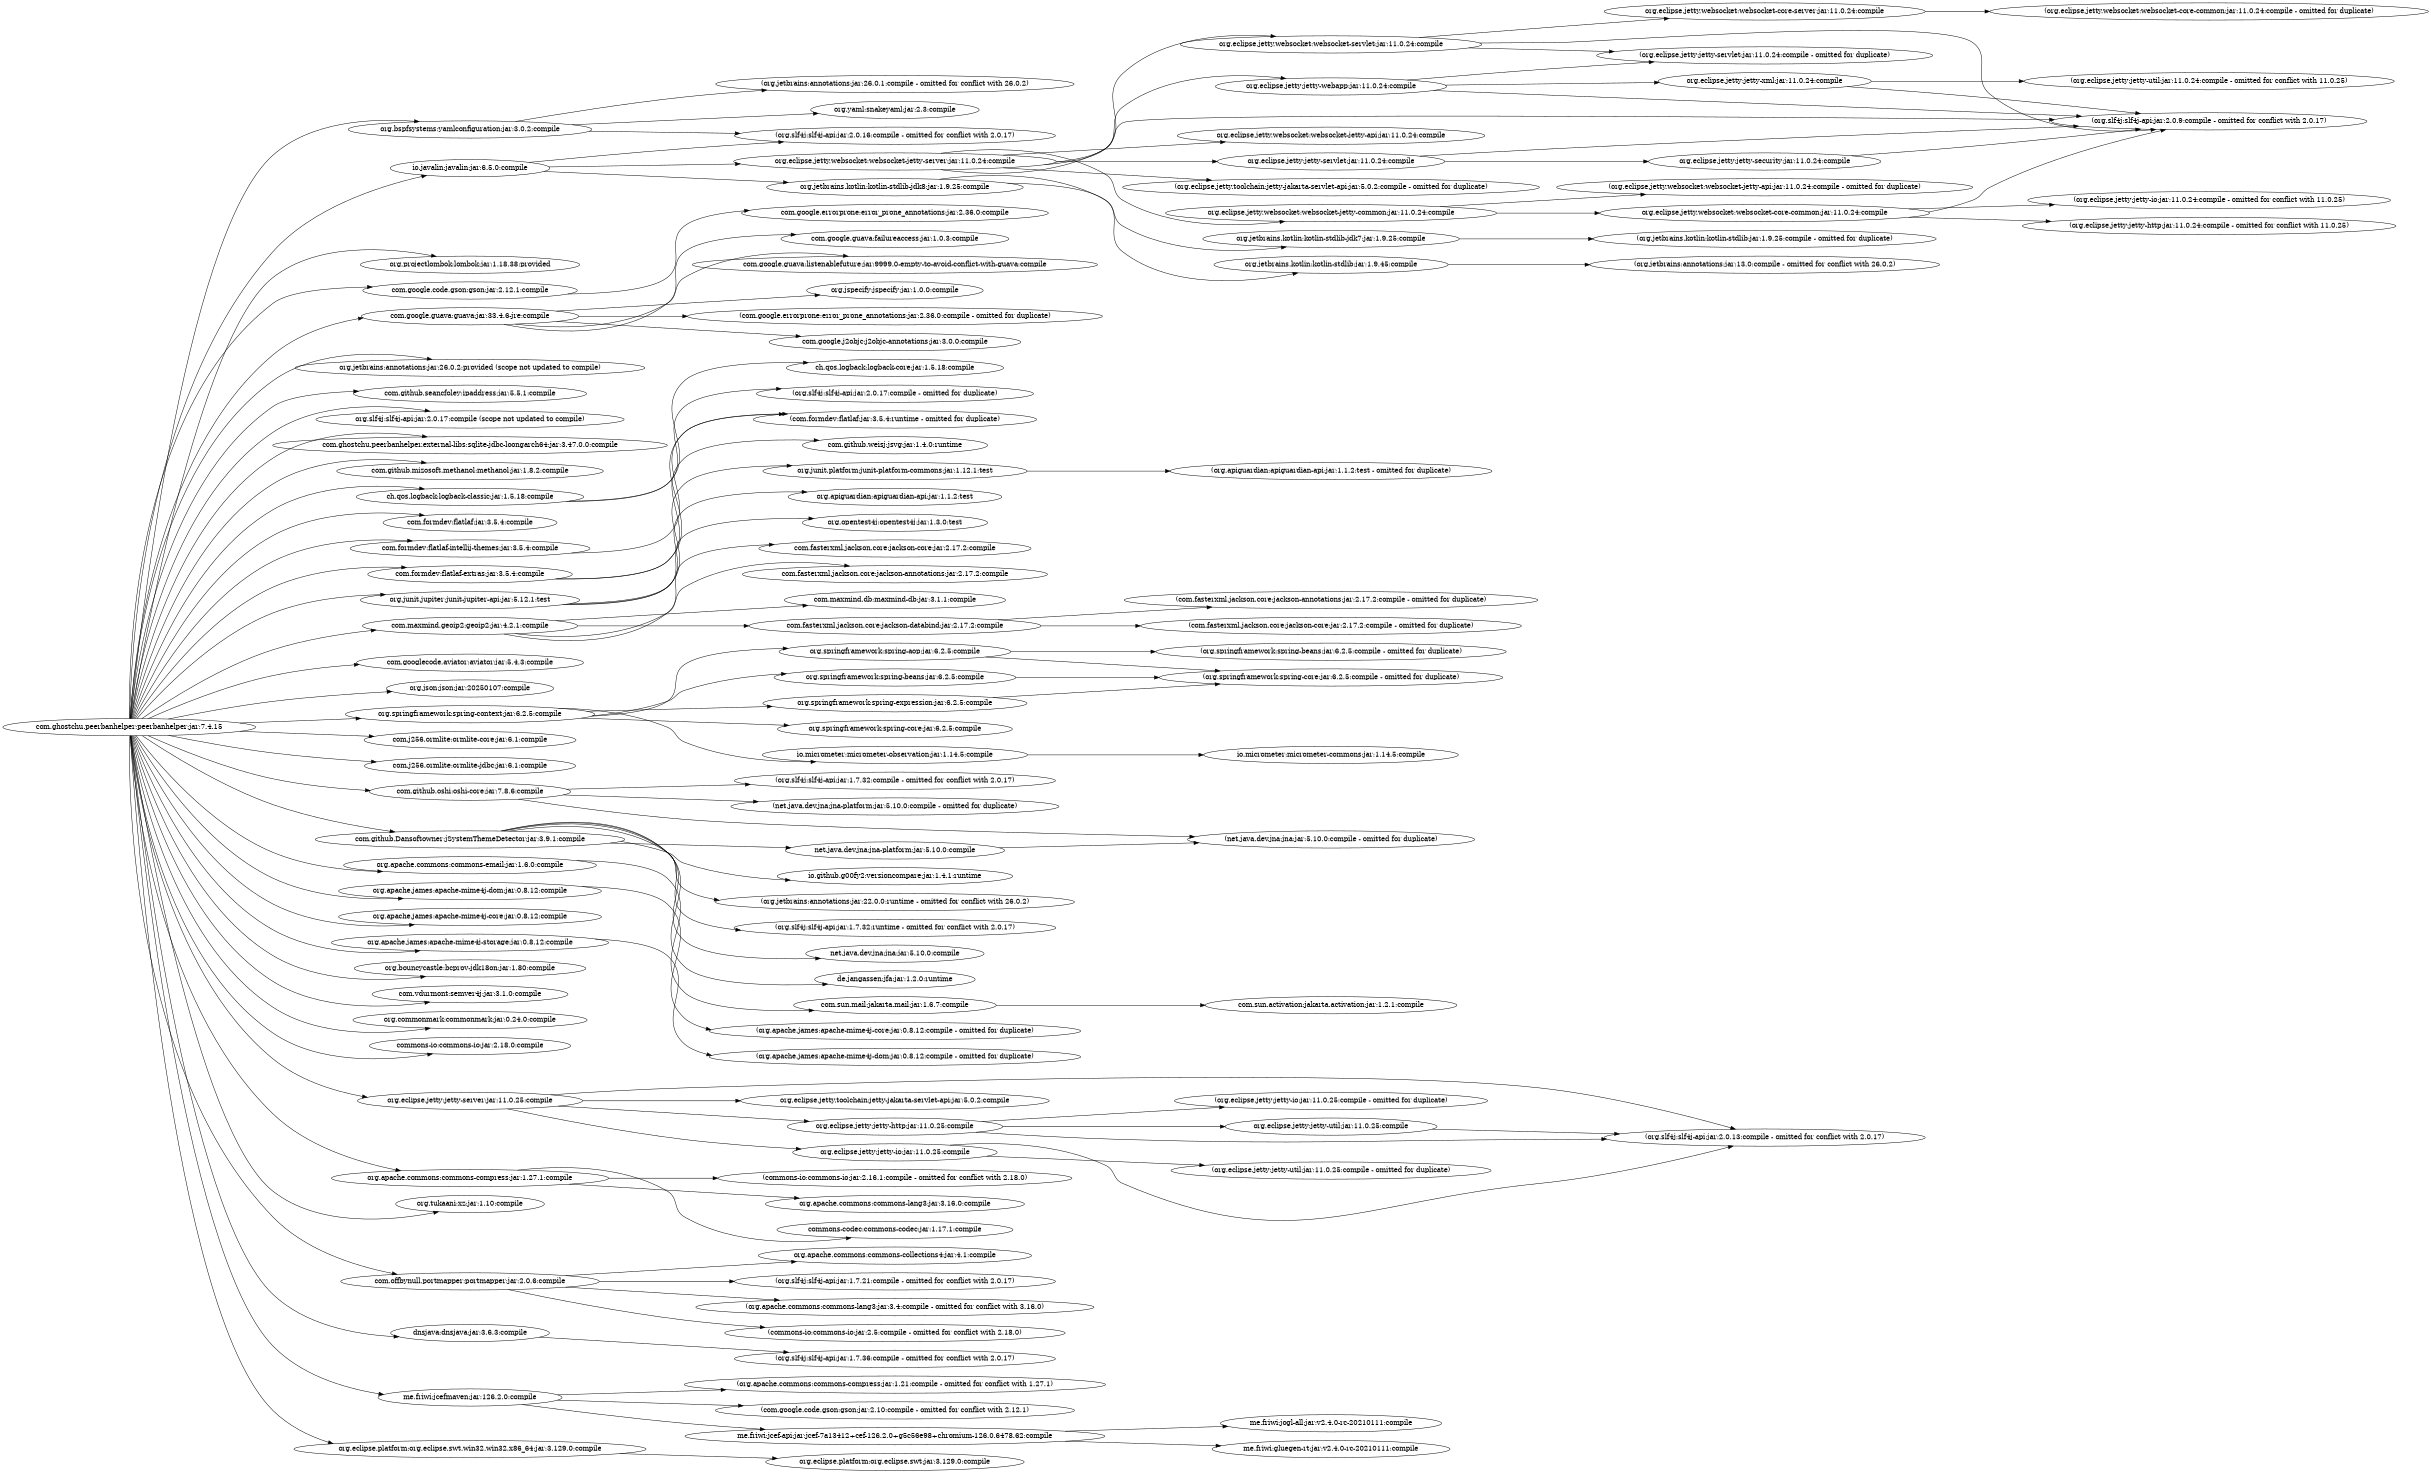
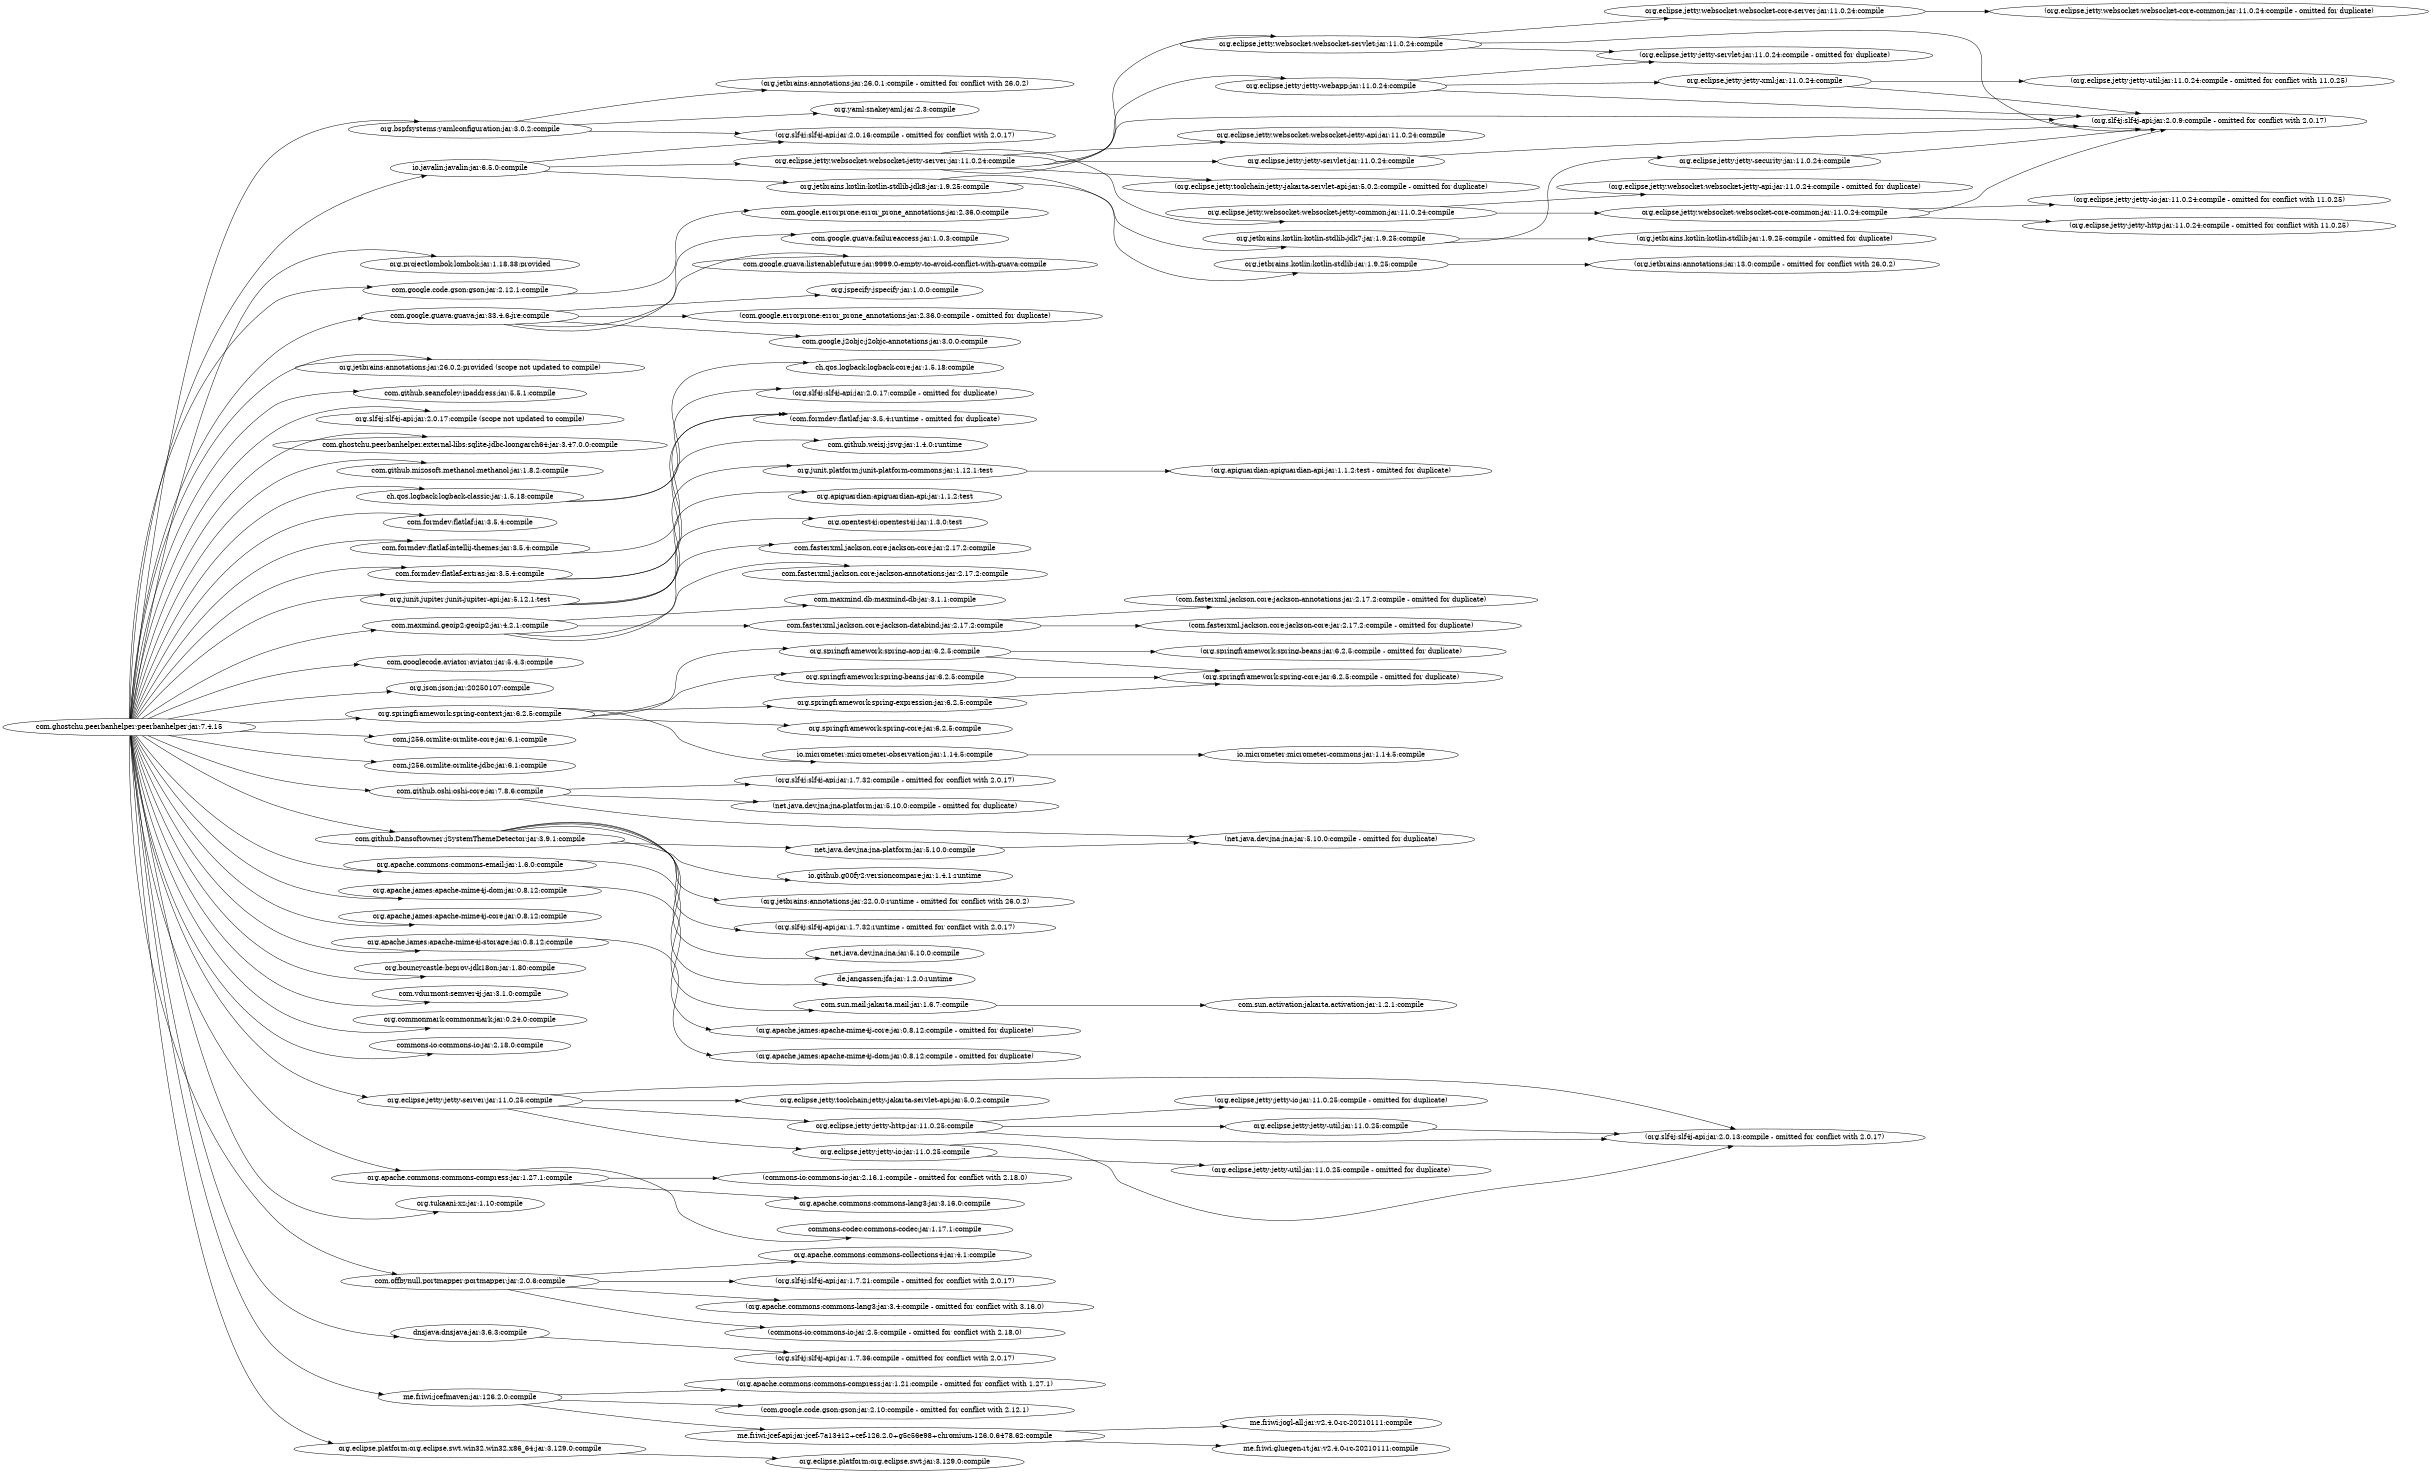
(1544, 161) -> (1548, 197)
(1331, 265) -> (1331, 265)
